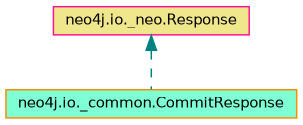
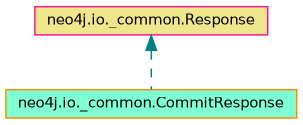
(151, 21) -> (151, 21)
